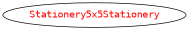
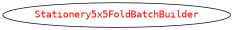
(94, 15) -> (117, 15)
